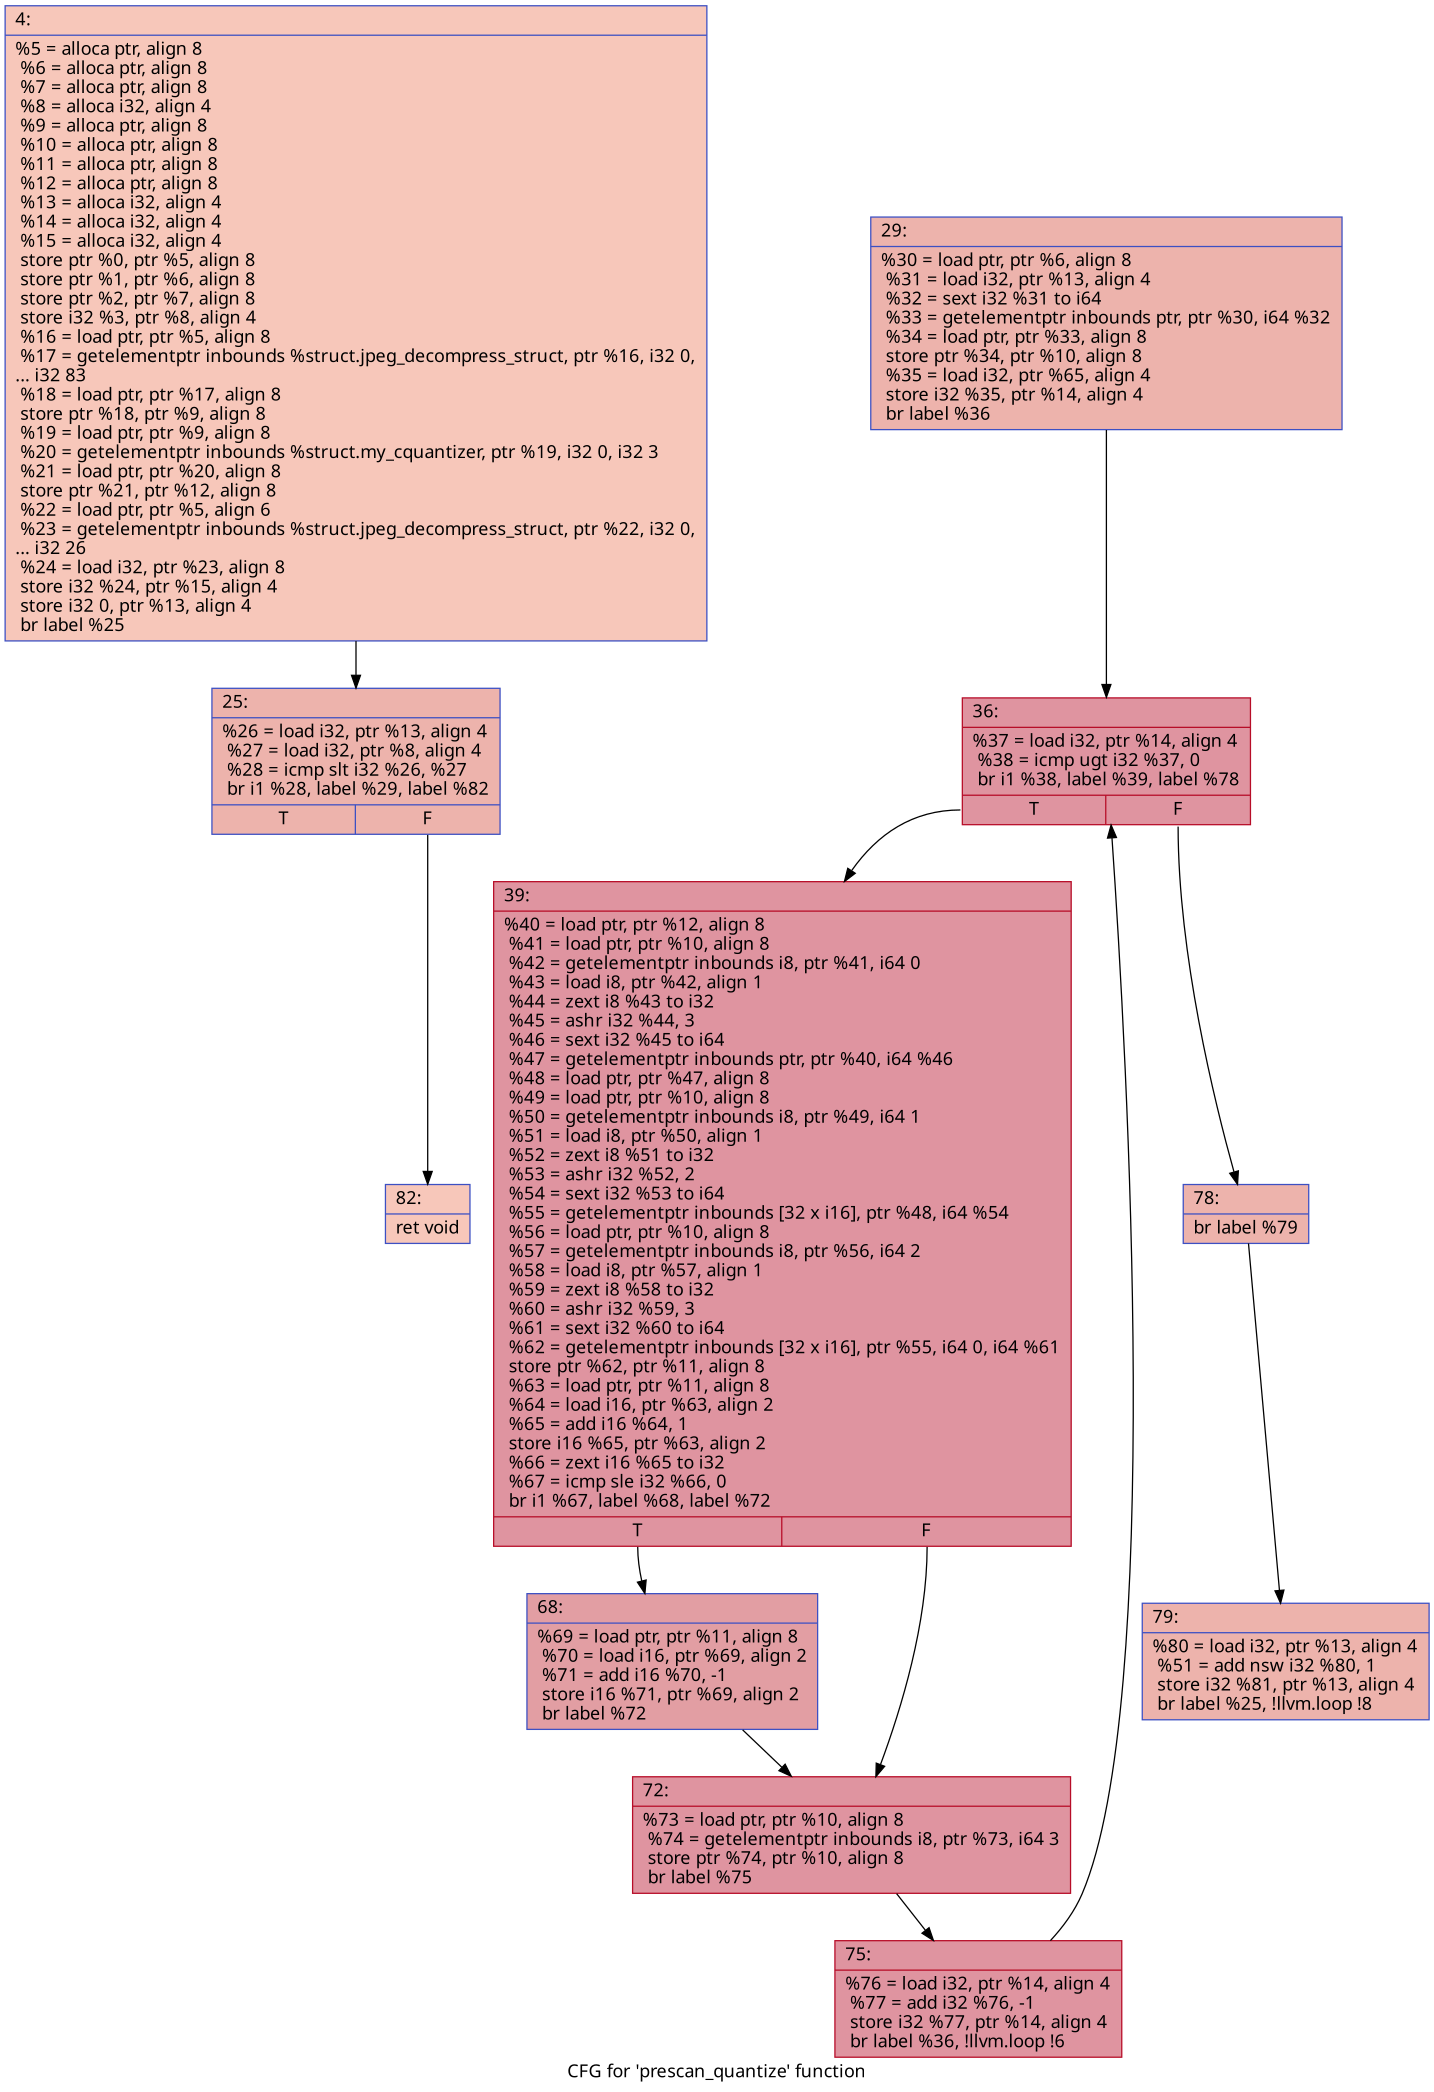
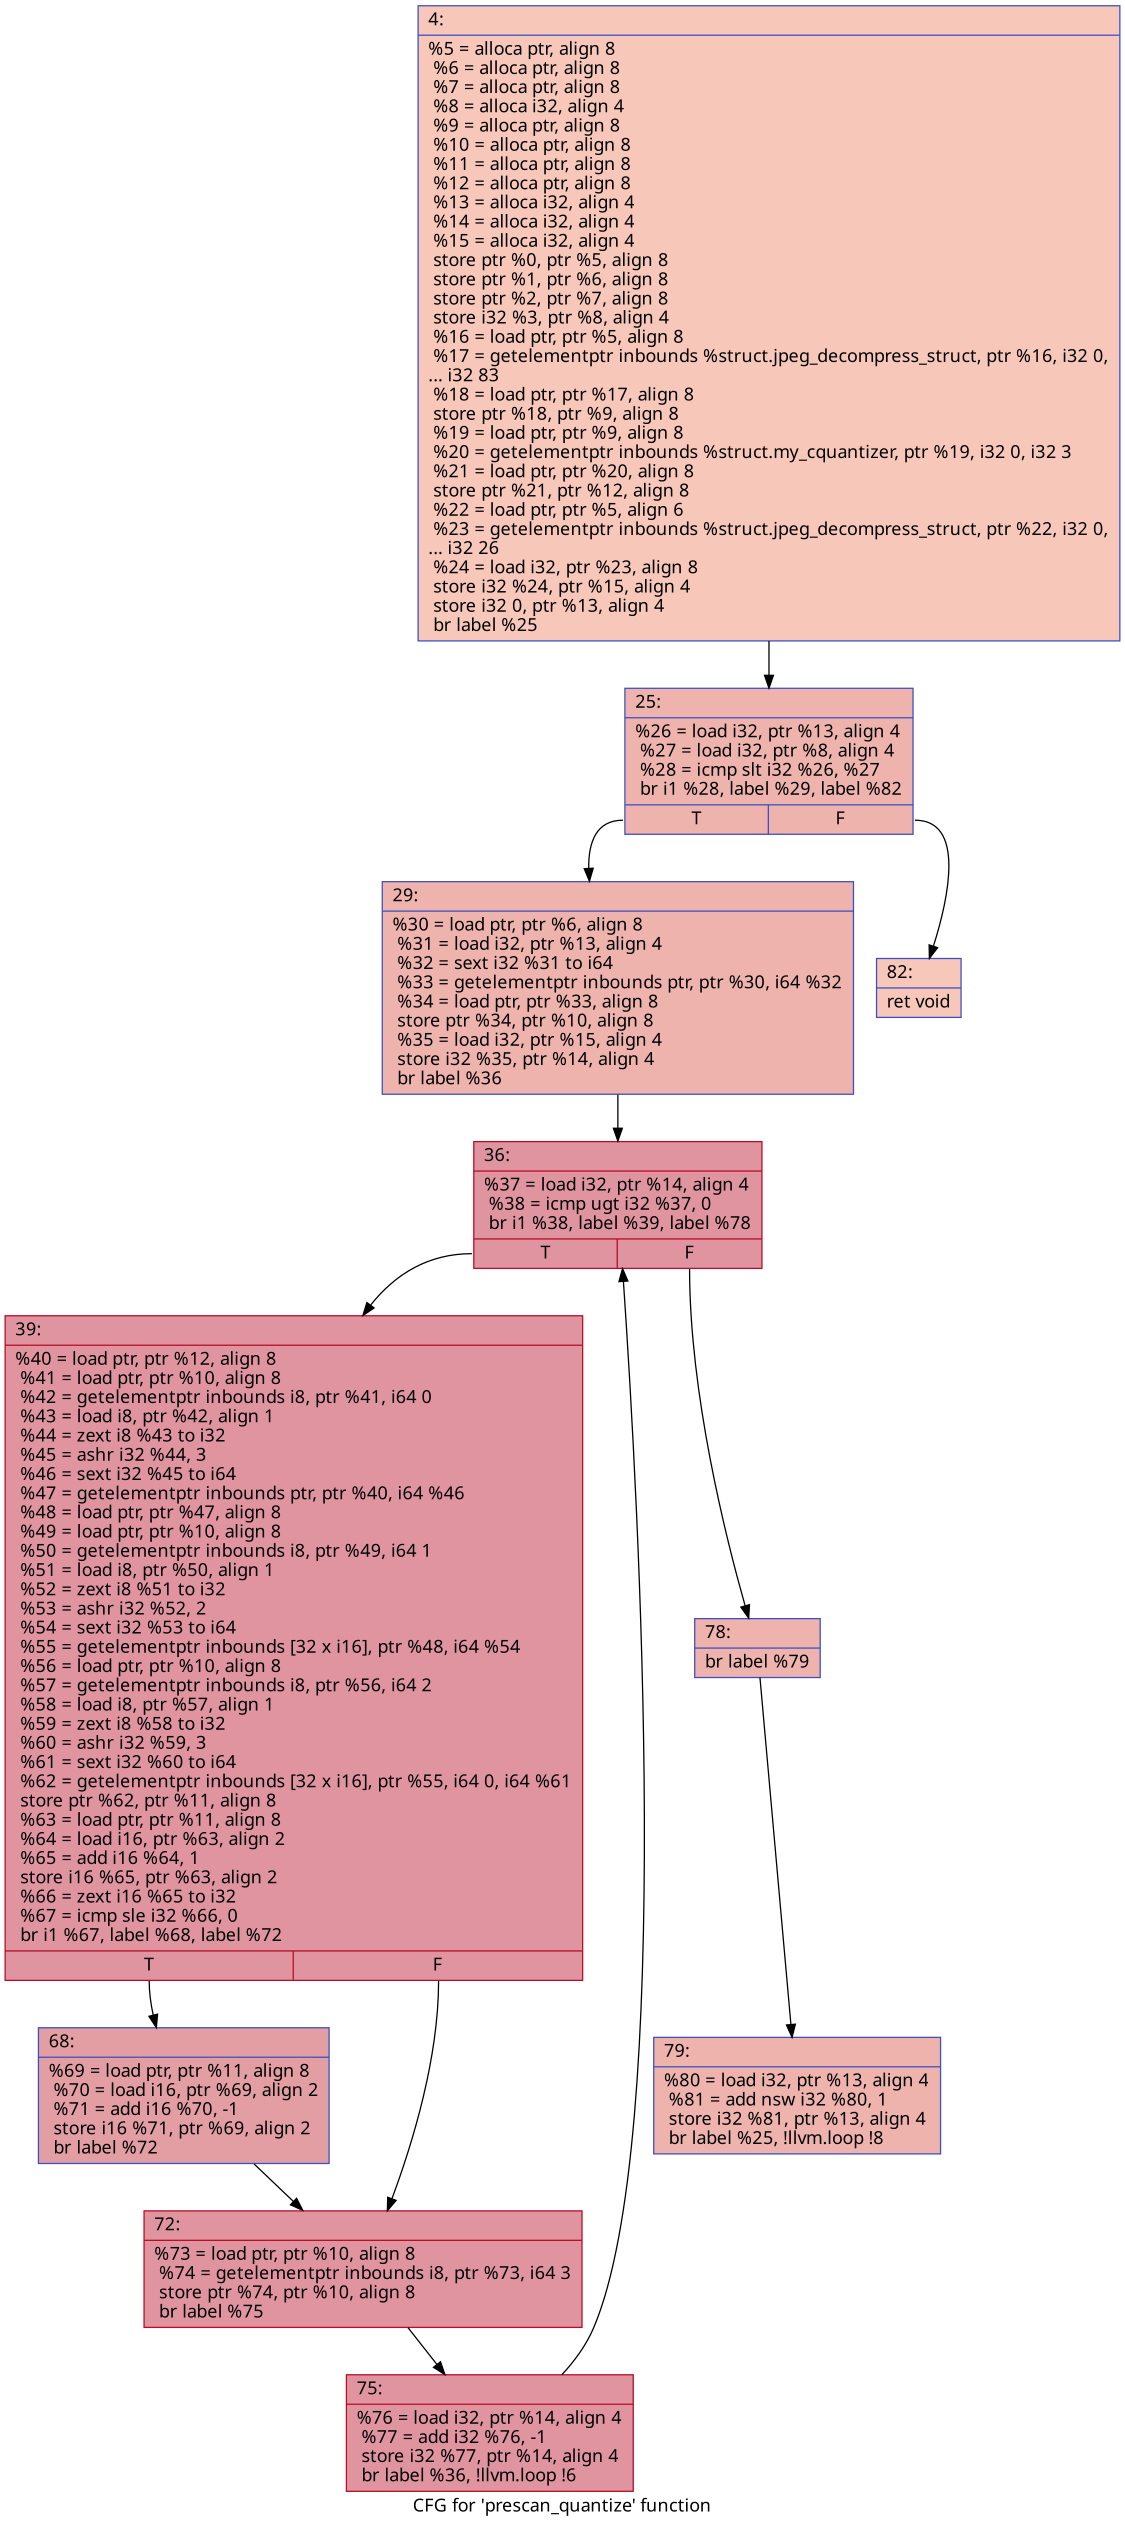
(1016, 376) -> (528, 1040)
none -> (595, 836)
(1265, 1666) -> (776, 2100)
